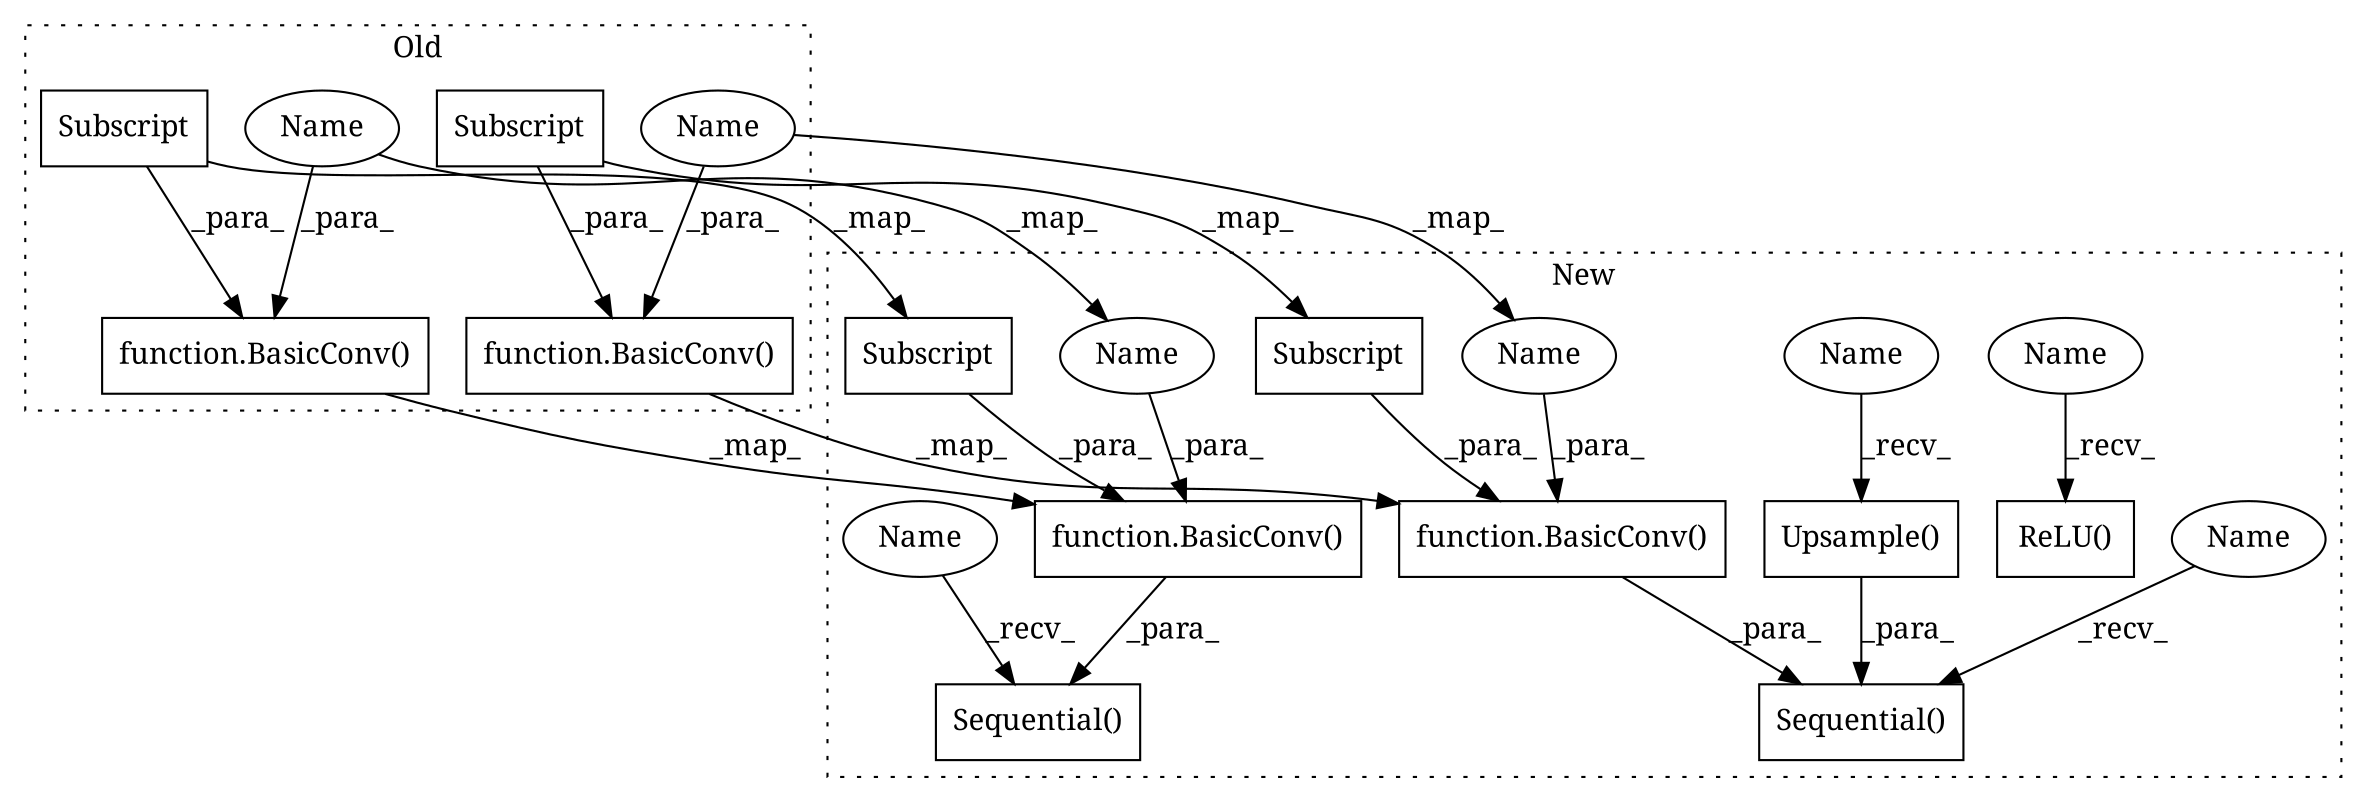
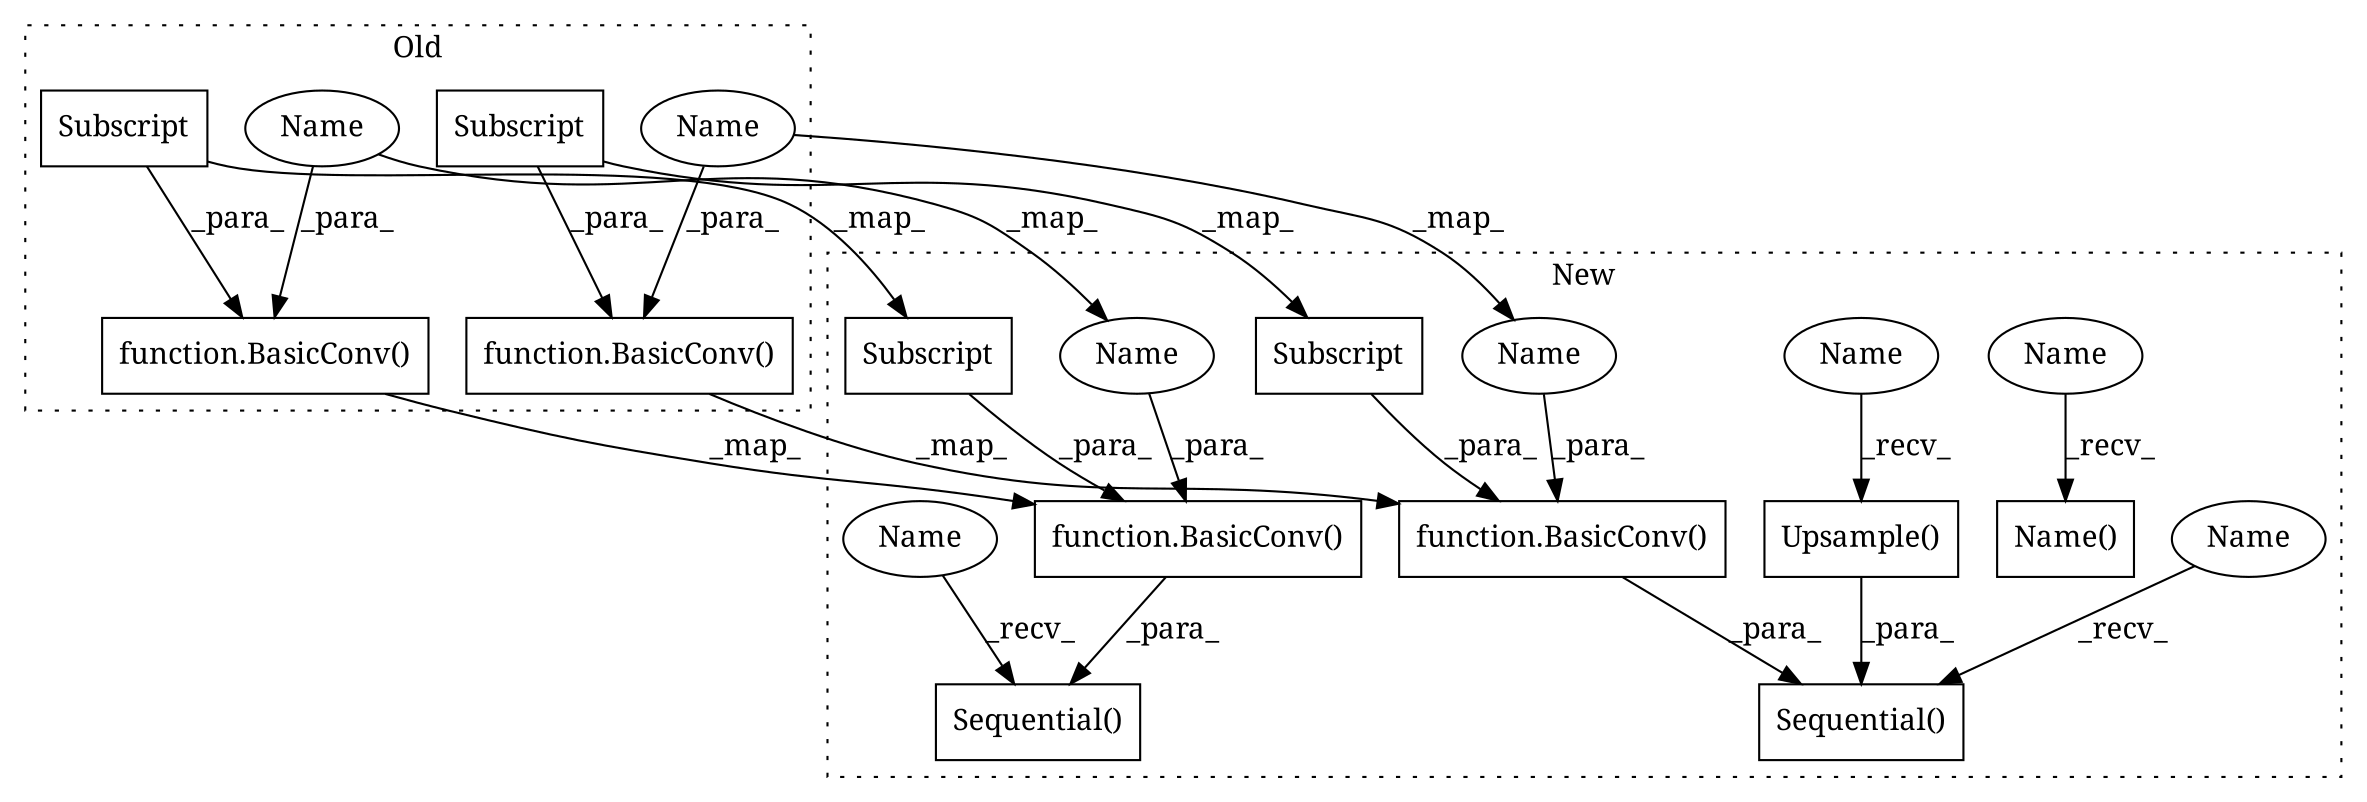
(2066, 539) -> (2066, 539)
